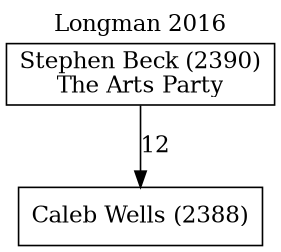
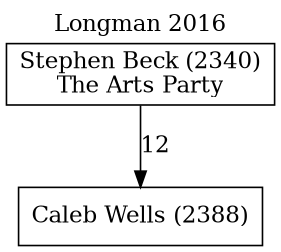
(141, 74) -> (141, 74)
